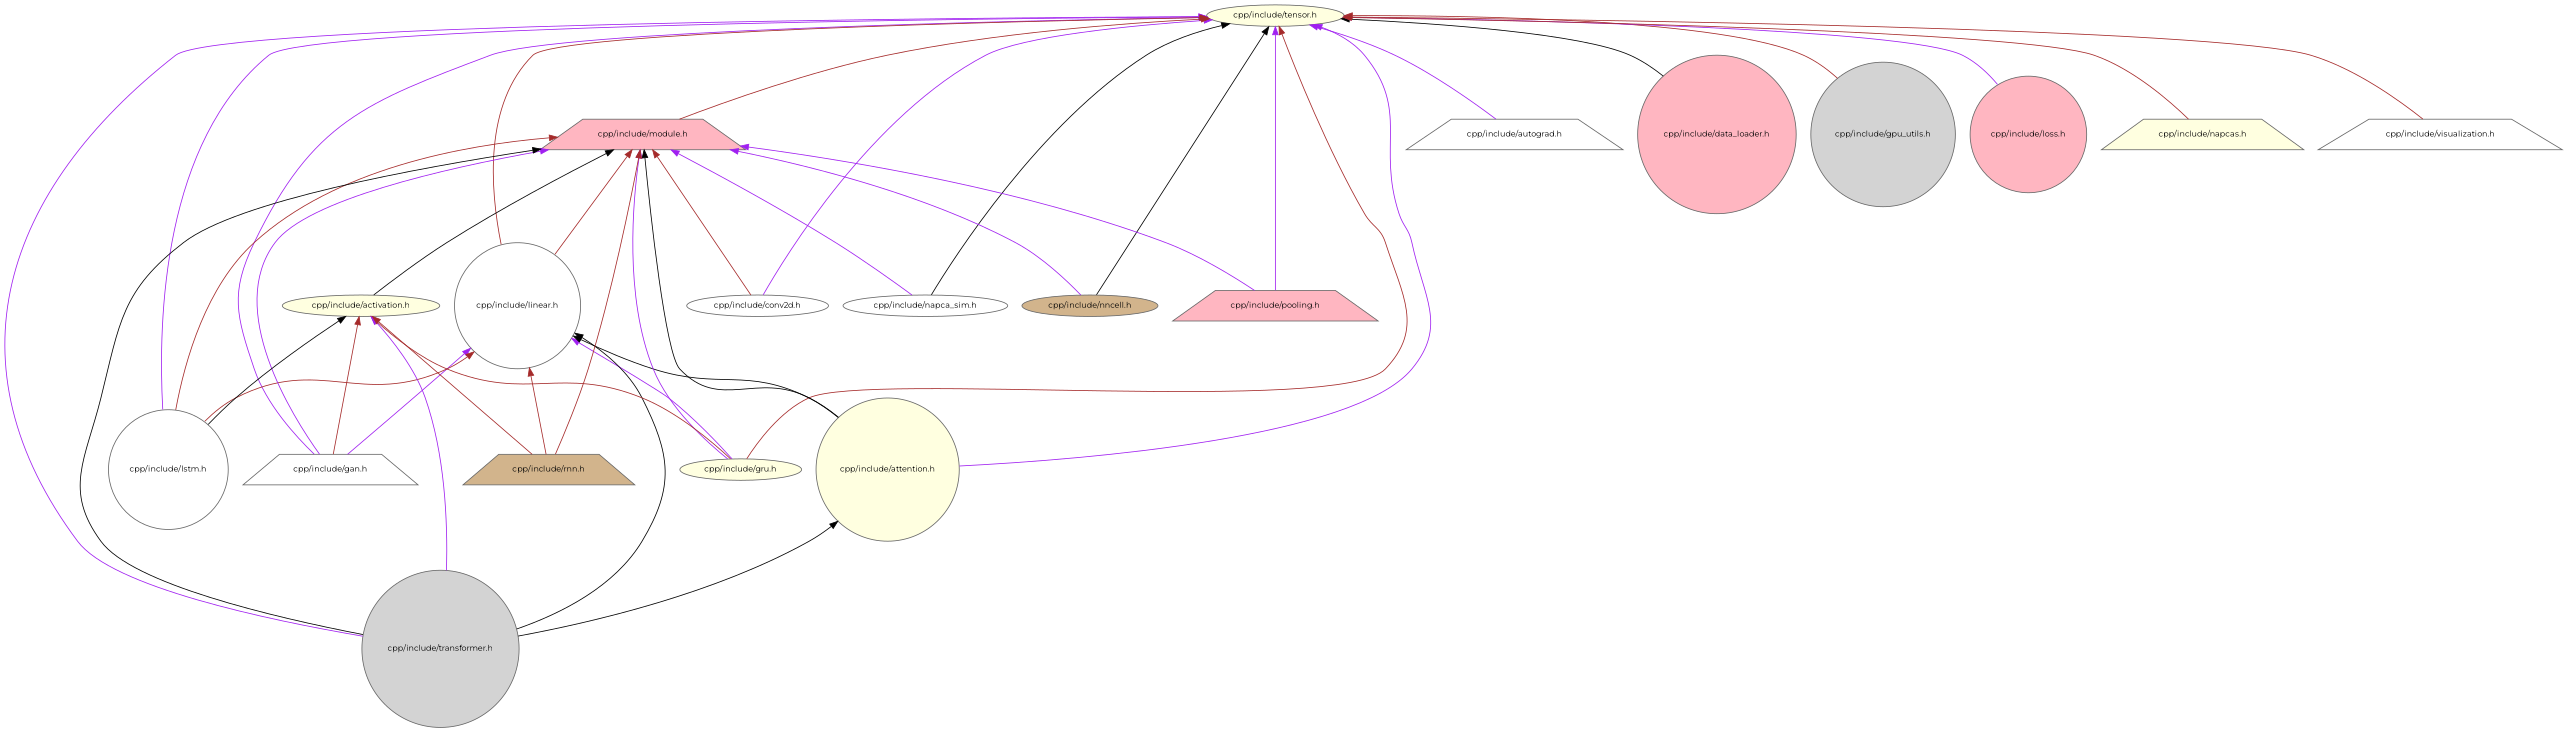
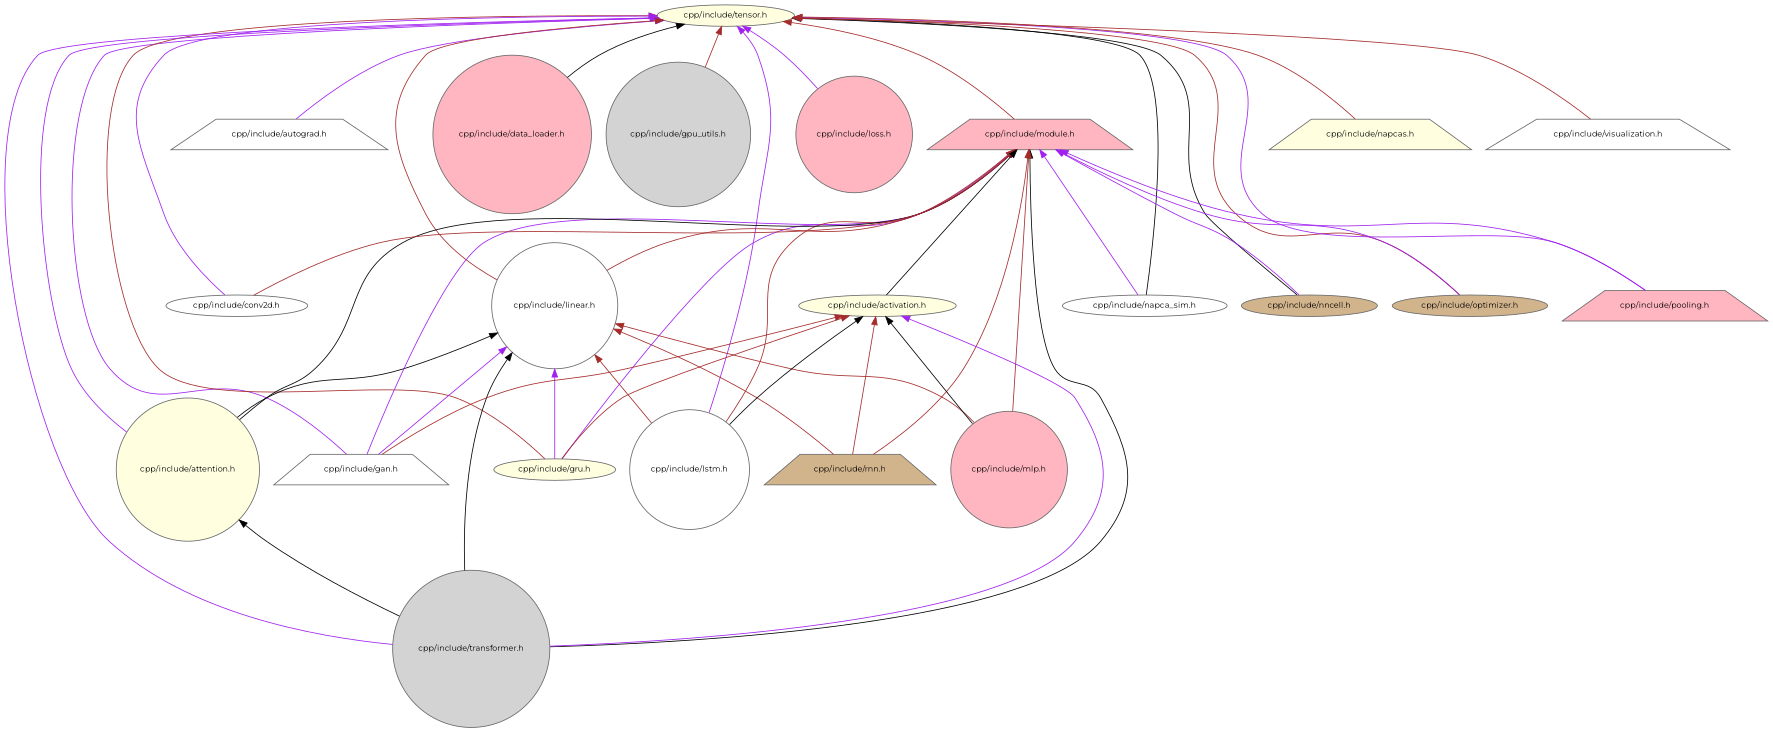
none -> (1470, 306)
none -> (1009, 470)
